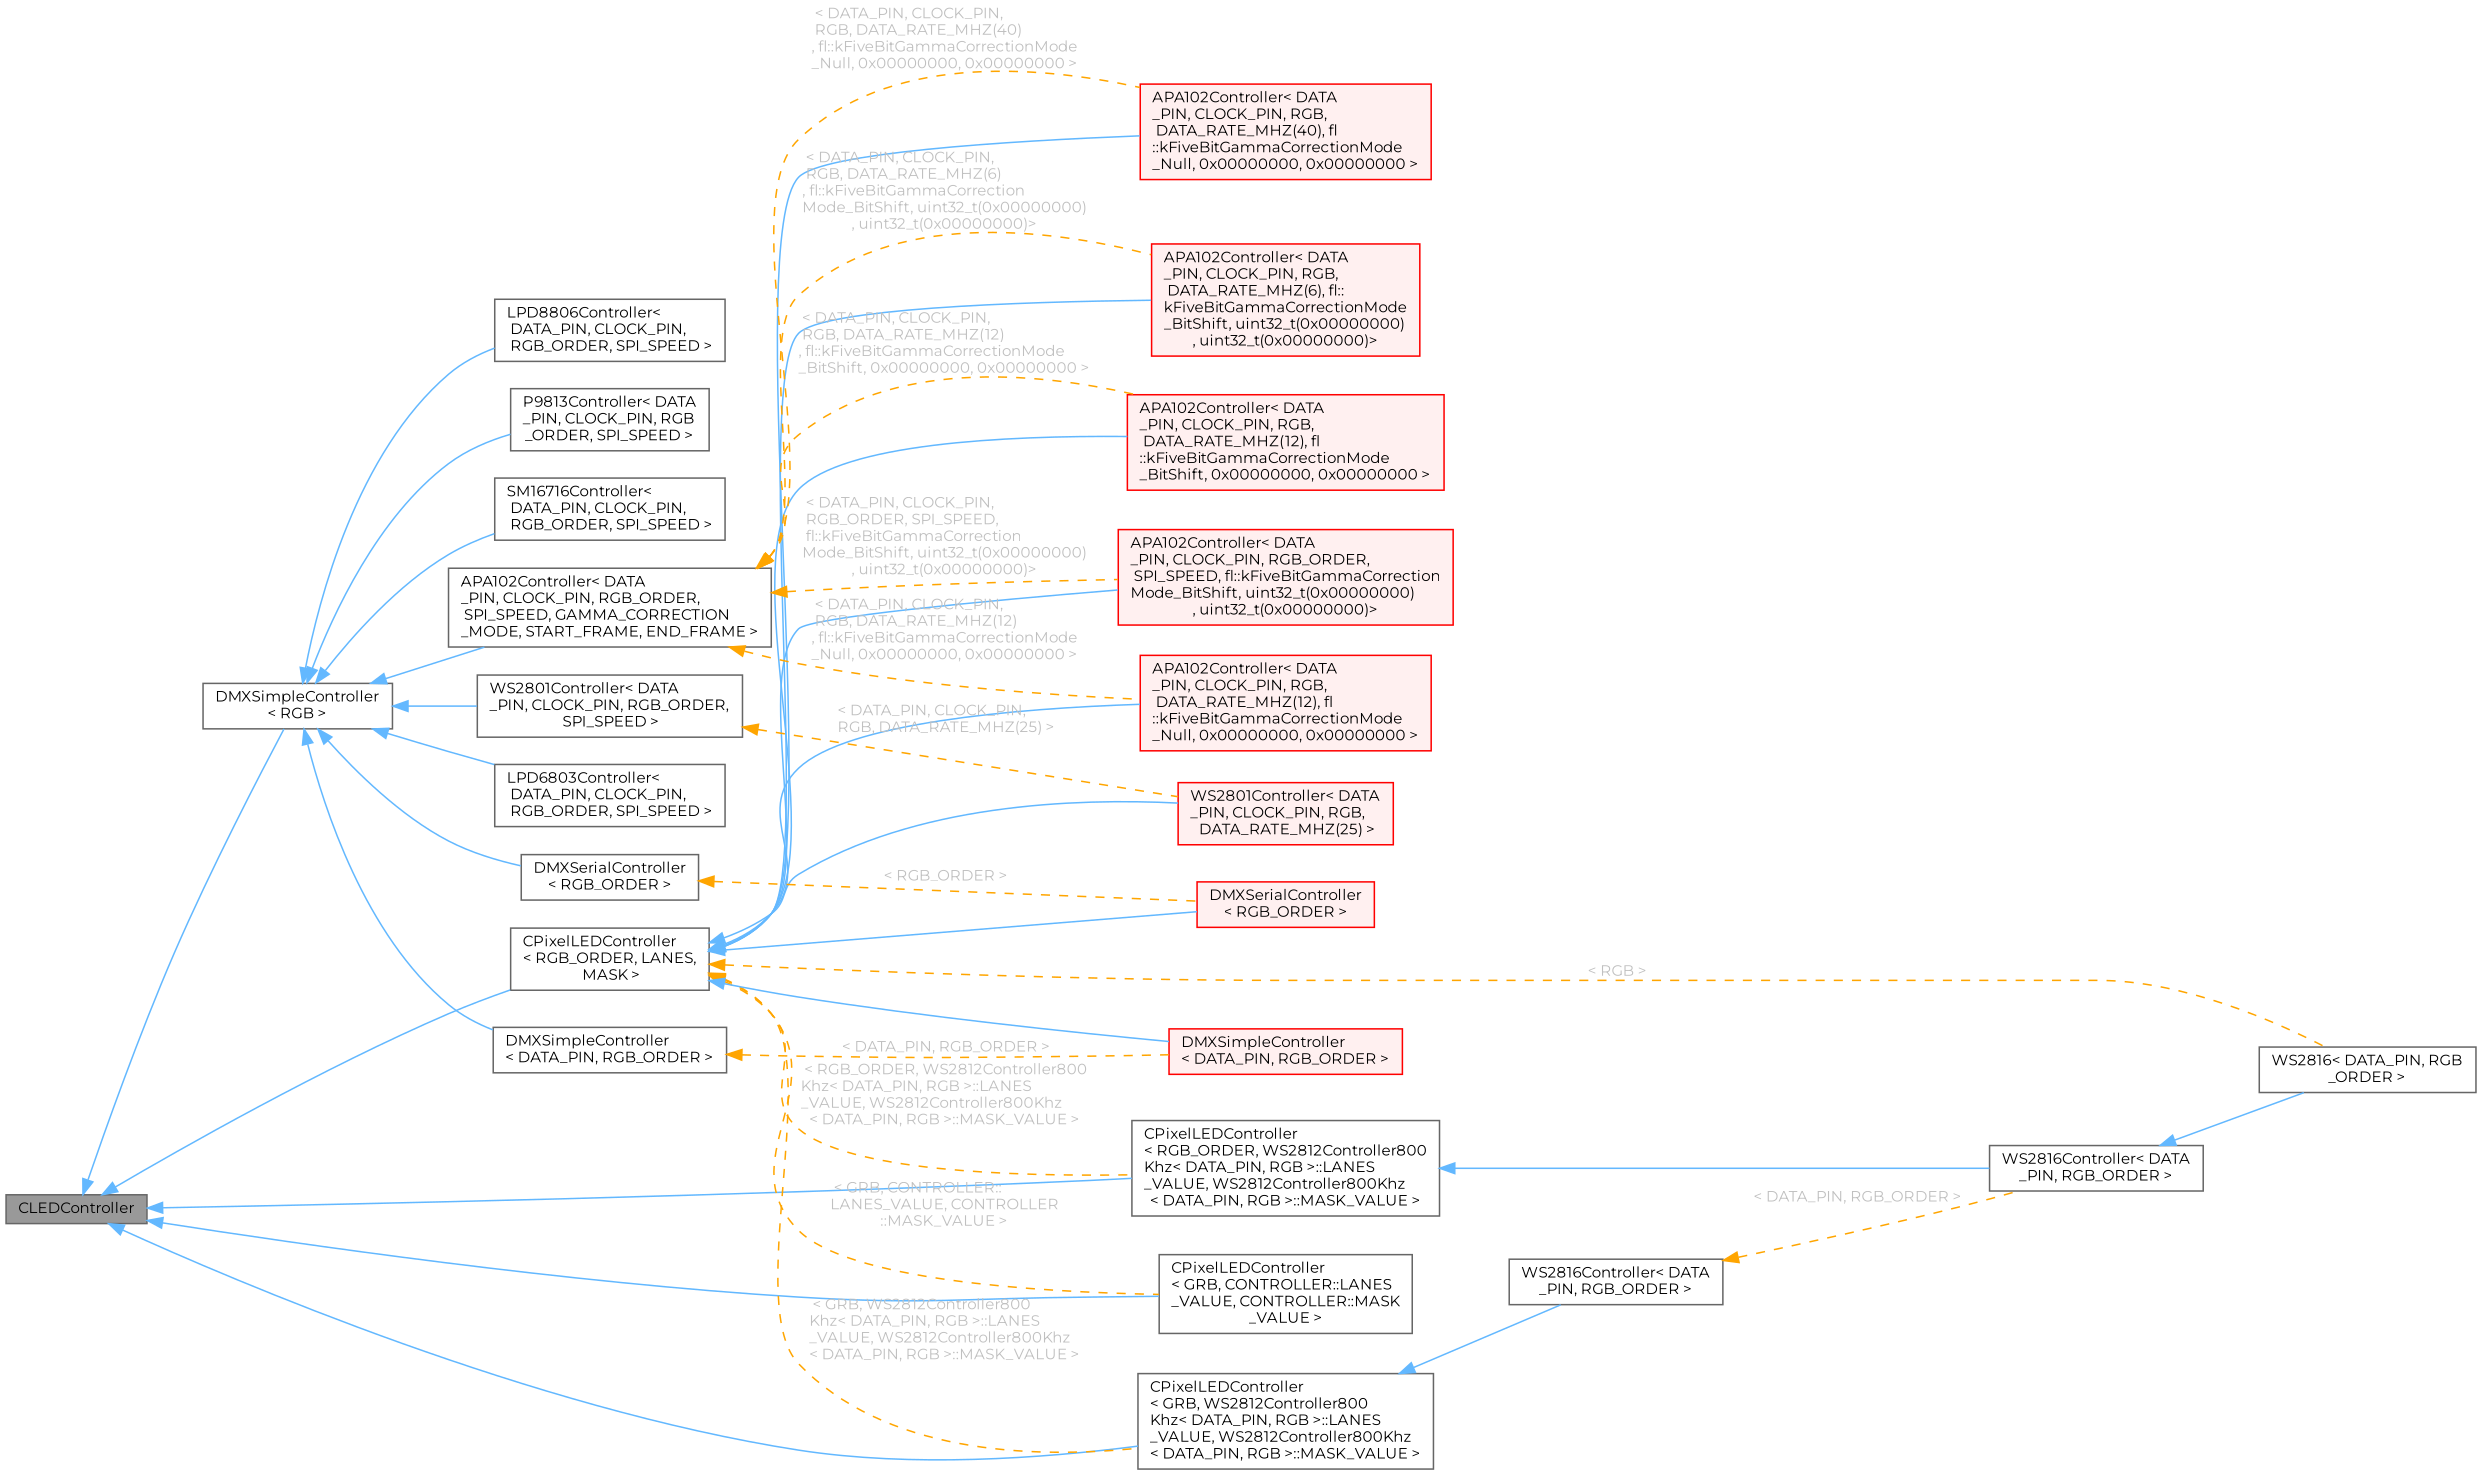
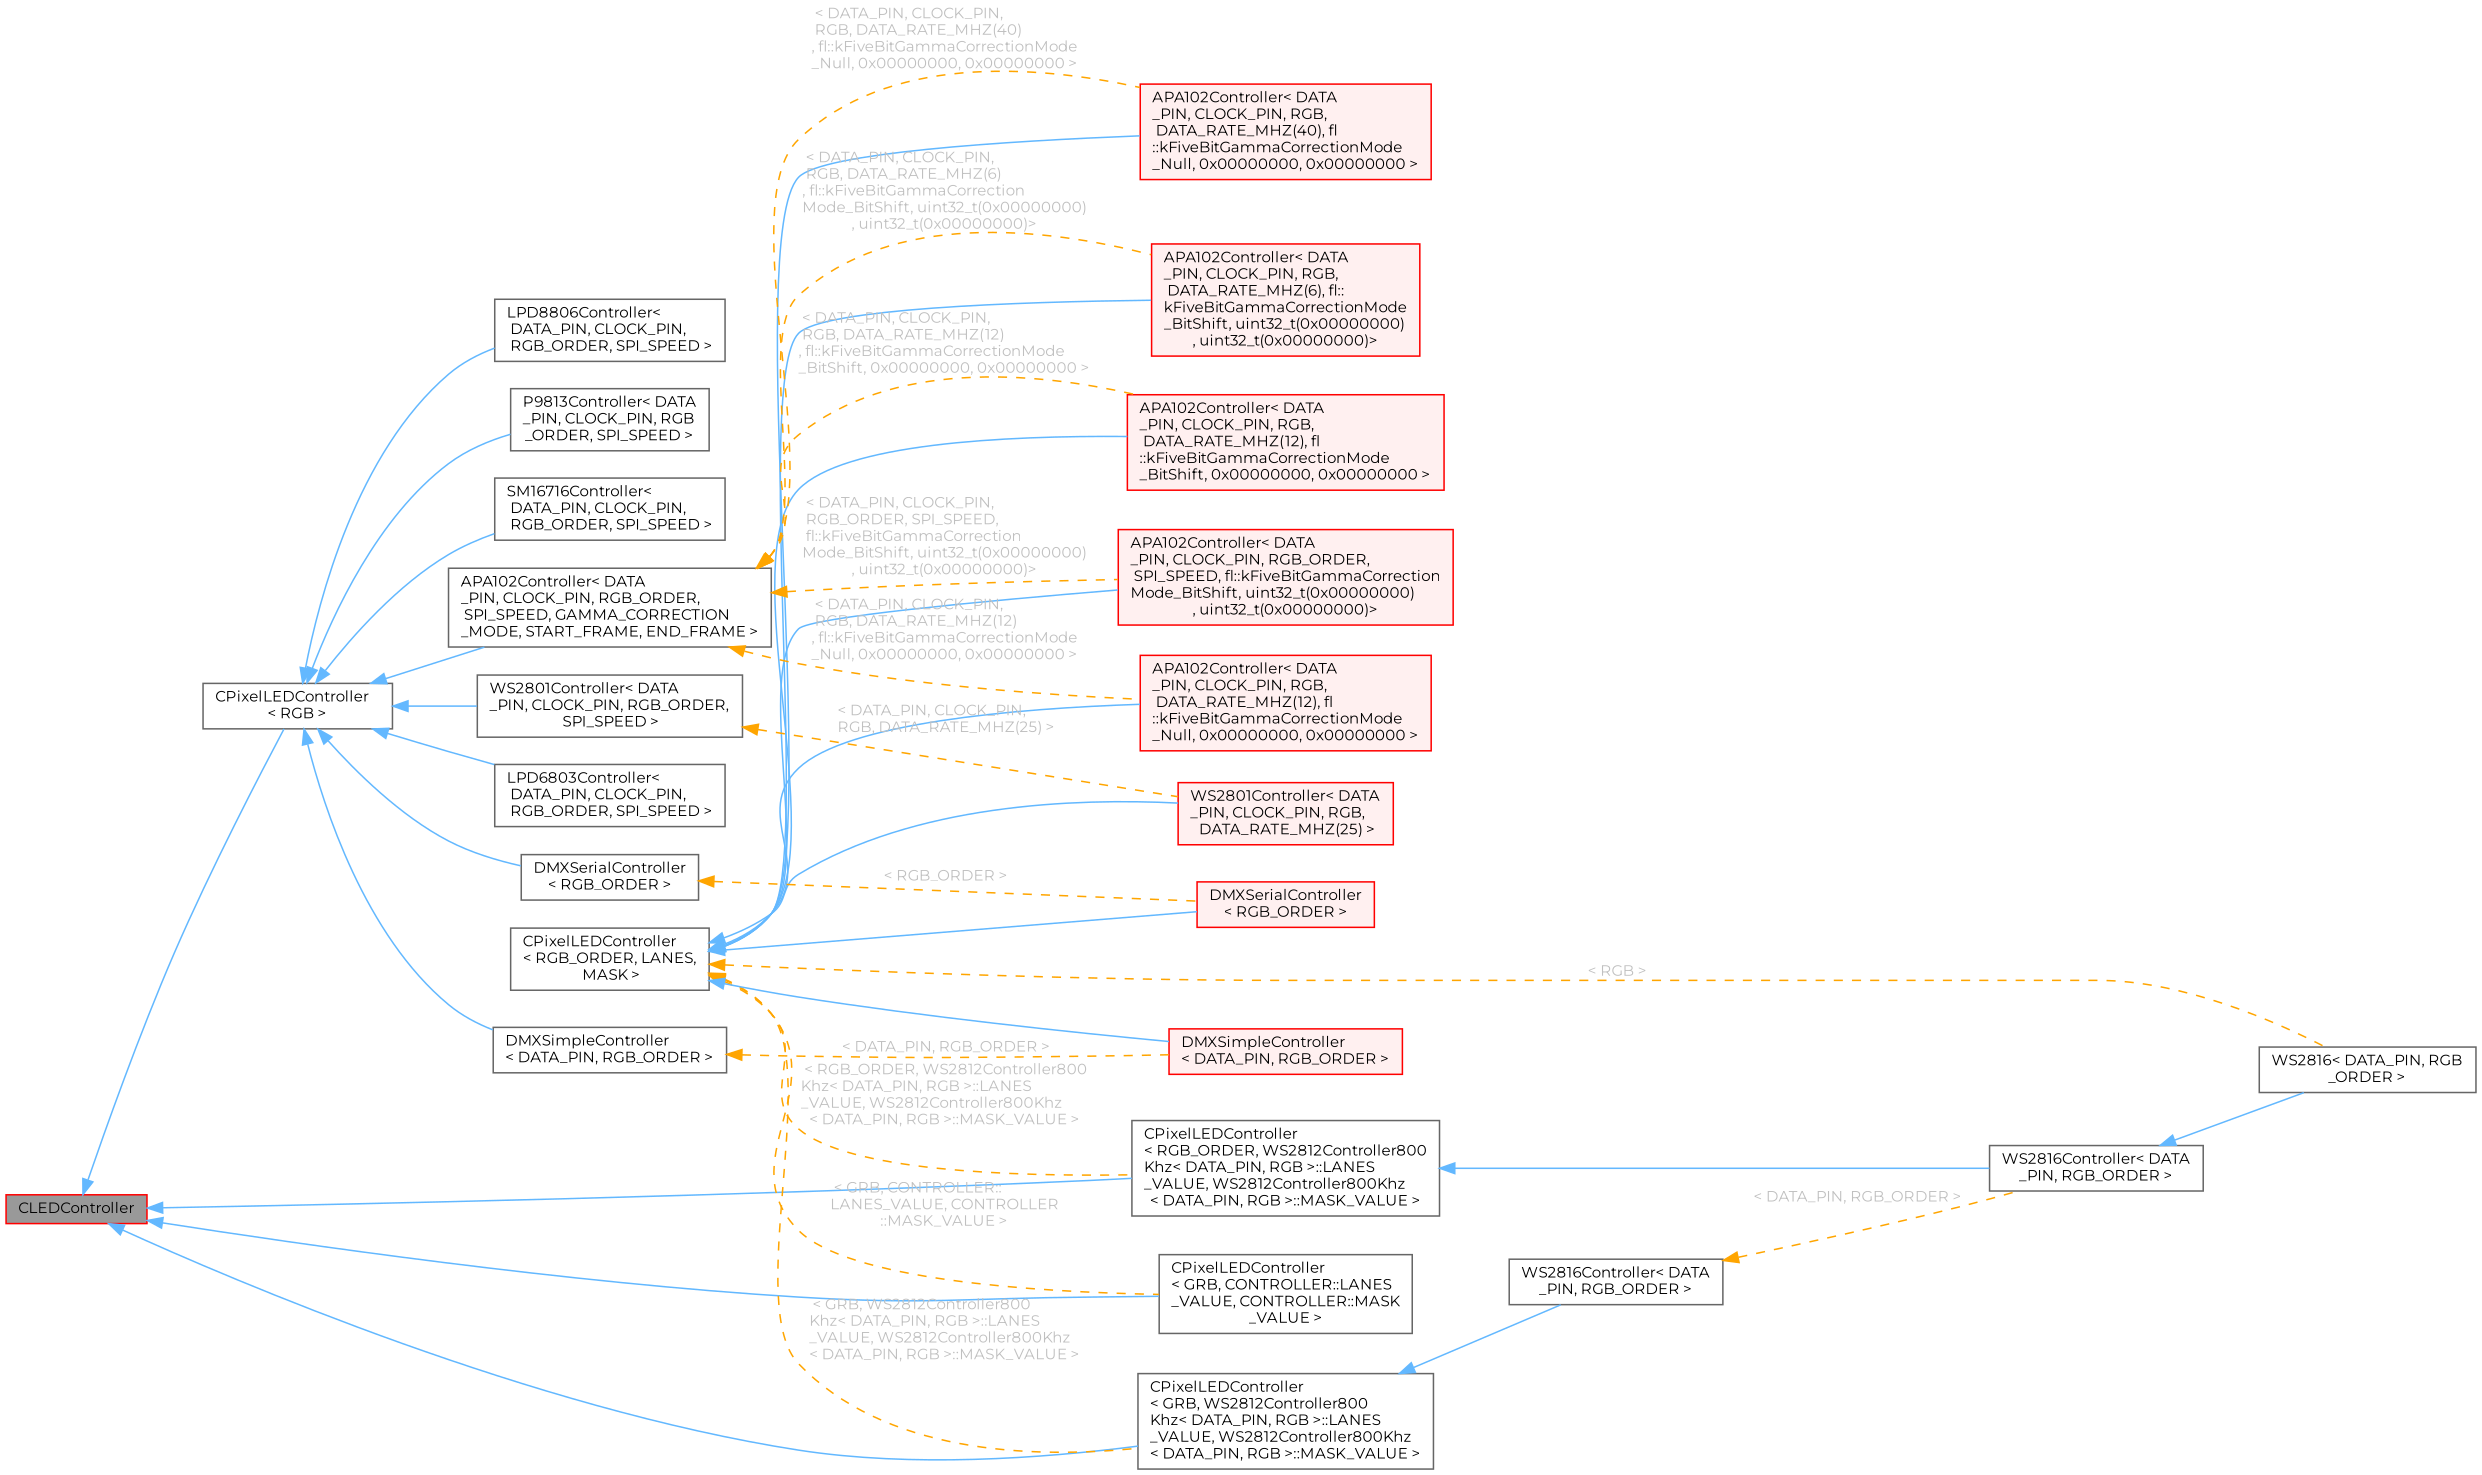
(298, 706) -> (298, 706)
(309, 1080) -> none
(77, 1209) -> (77, 1209)
